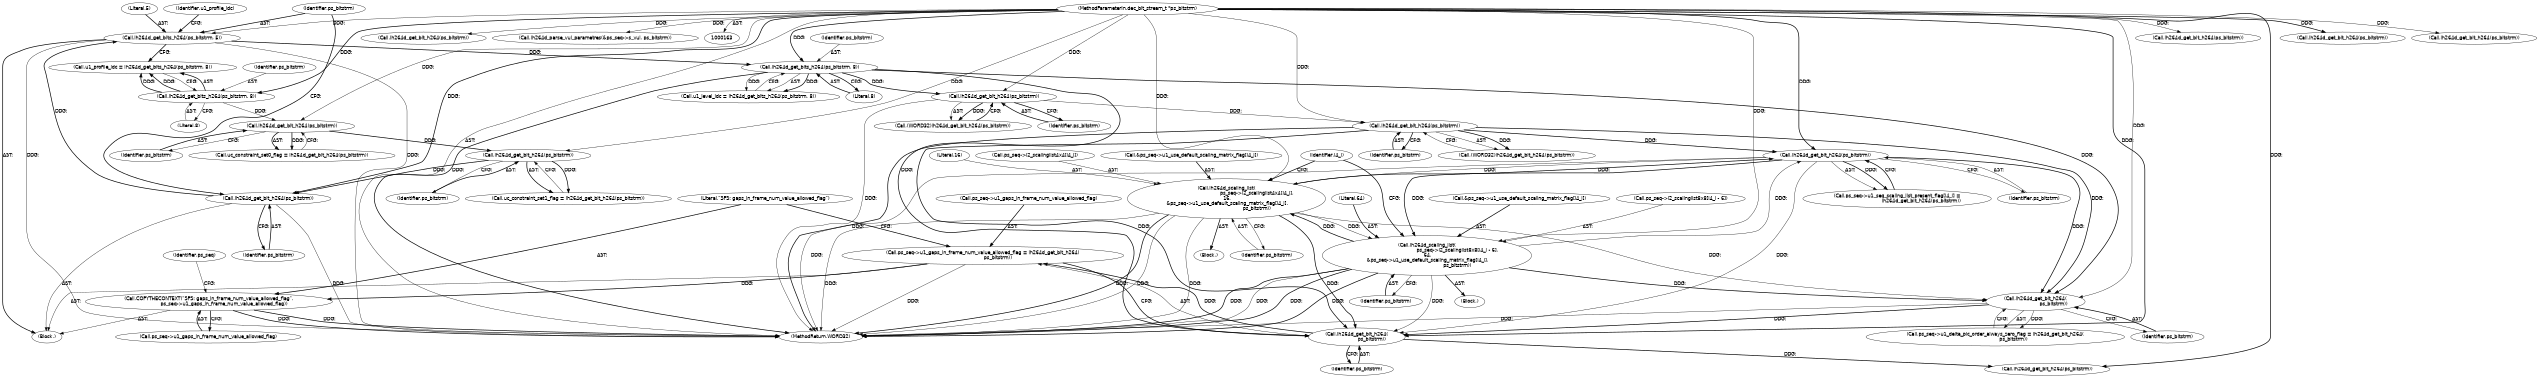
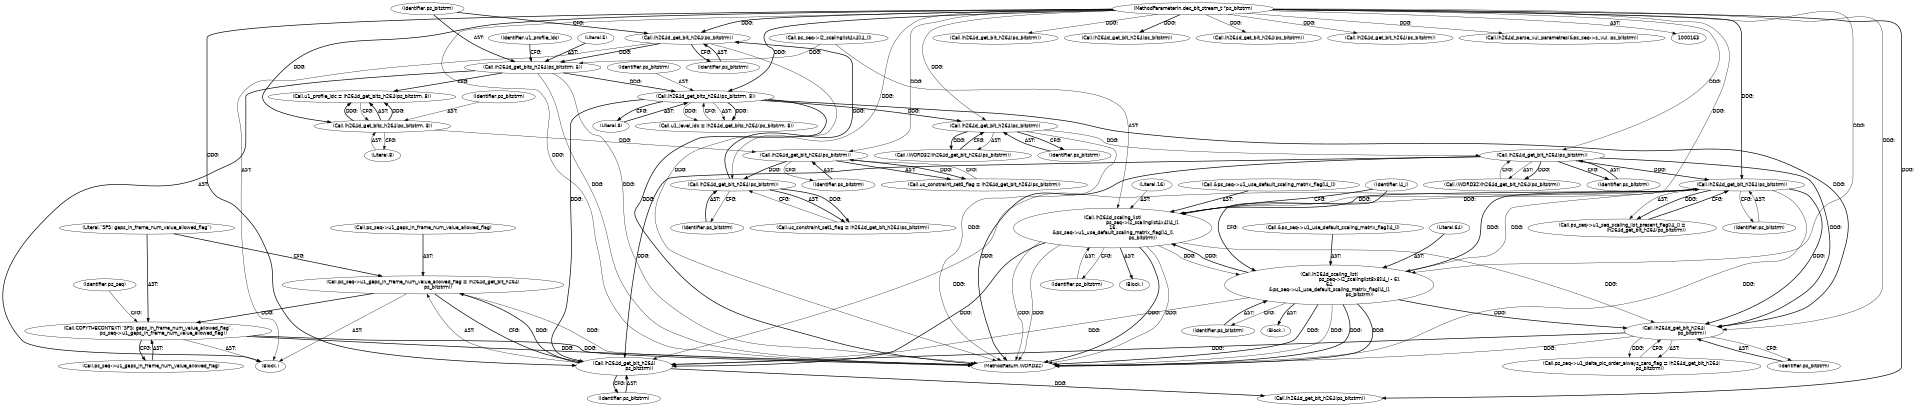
(636, 13) -> (703, 60)
(471, 141) -> (559, 156)
(1681, 199) -> none
